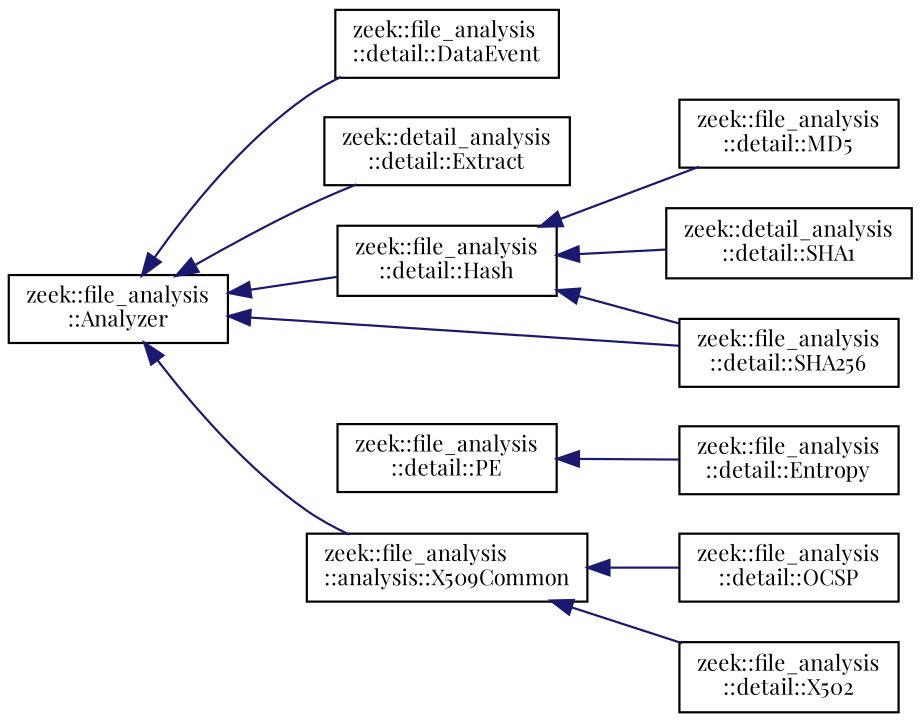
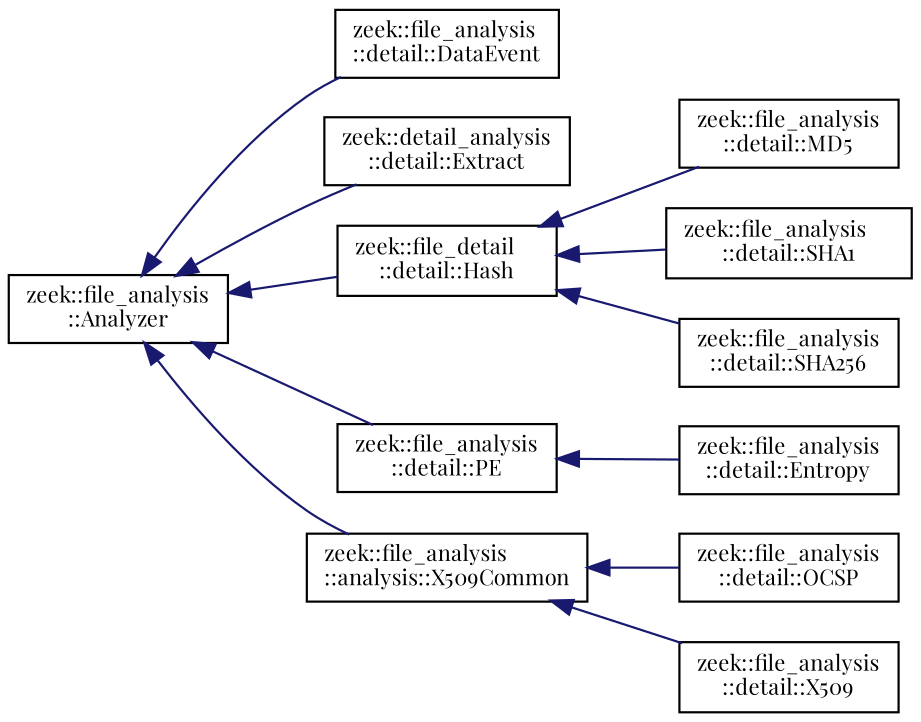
(789, 243) -> (789, 243)
(447, 261) -> (447, 261)
(465, 332) -> (293, 388)
(789, 677) -> (789, 677)
